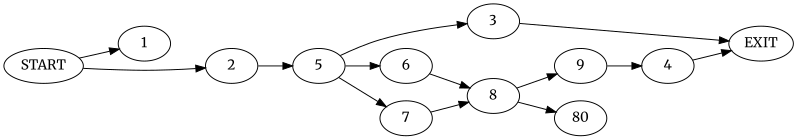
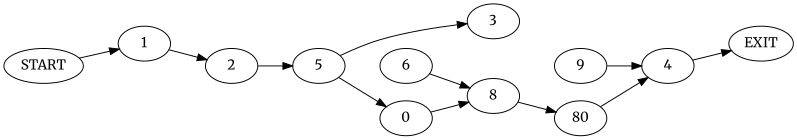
(620, 32) -> none
(358, 66) -> none
(139, 70) -> (183, 54)
(532, 83) -> none
none -> (620, 95)
(406, 118) -> (406, 118)
